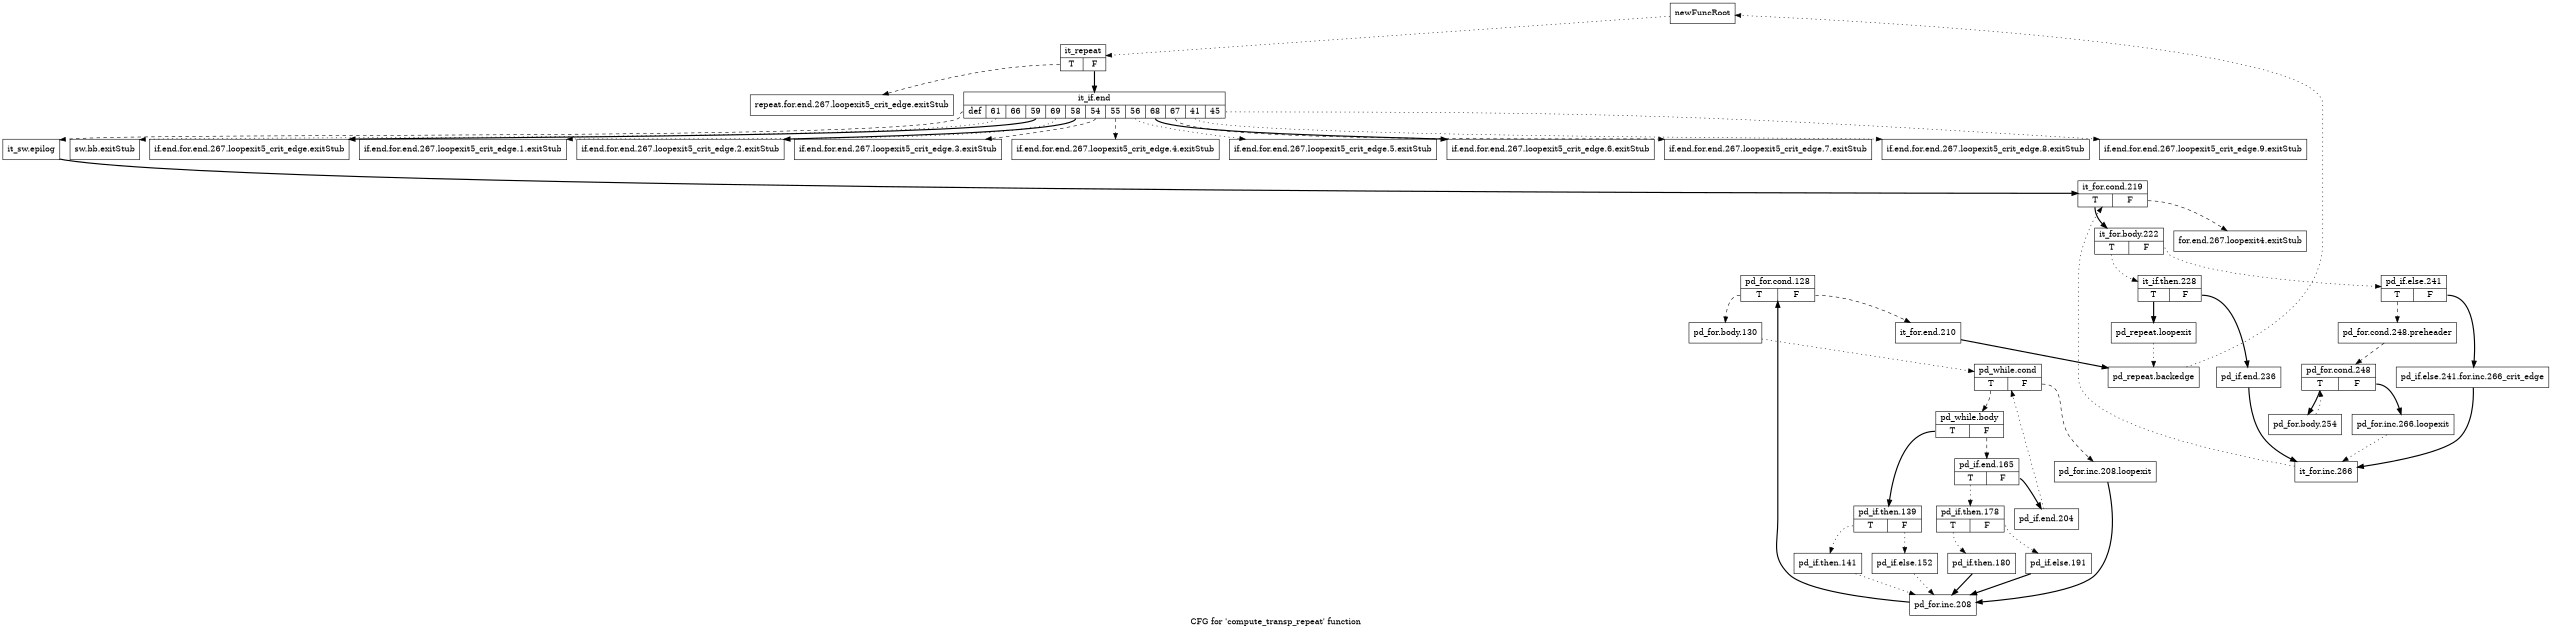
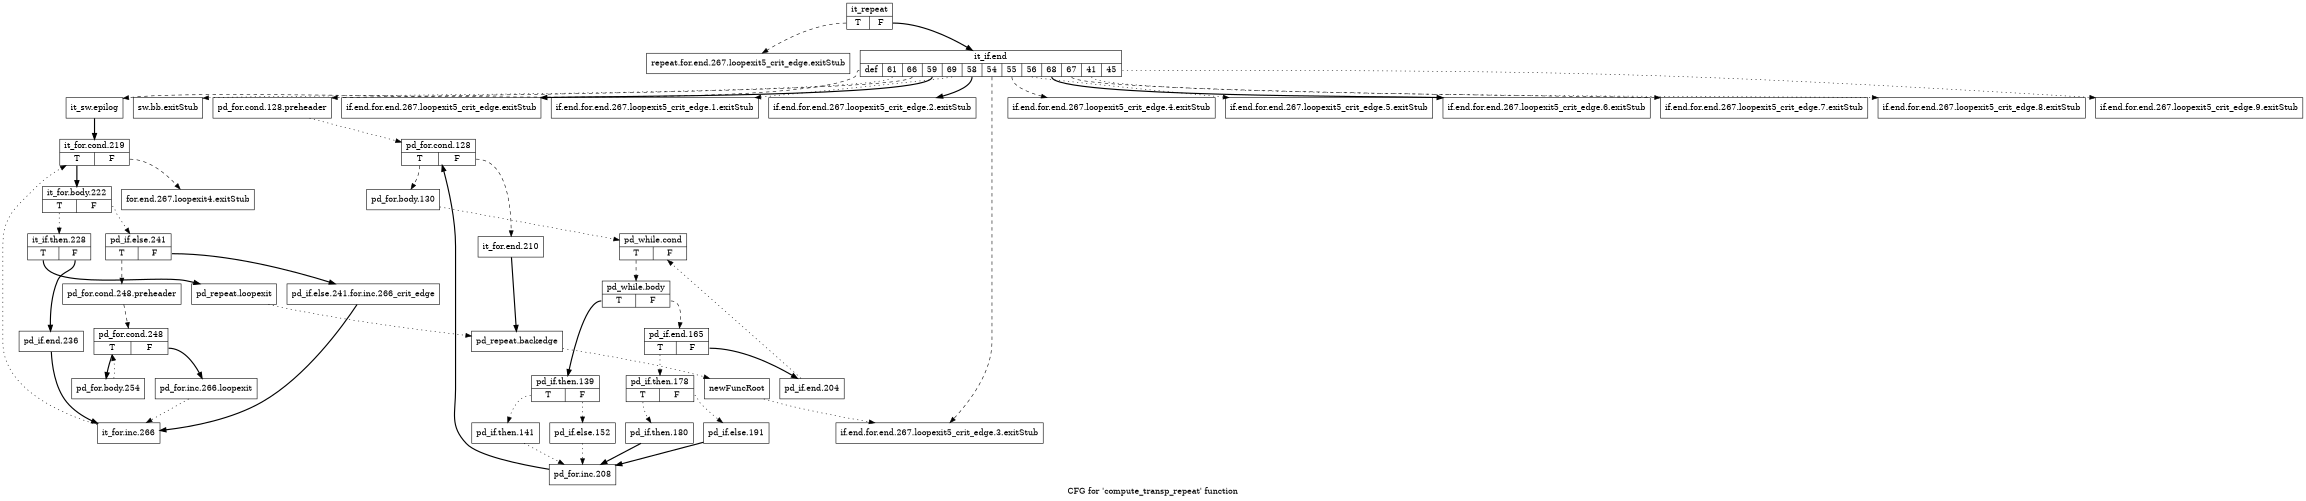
(1391, 36) -> (816, 412)
none -> (272, 108)
(2105, 472) -> none
